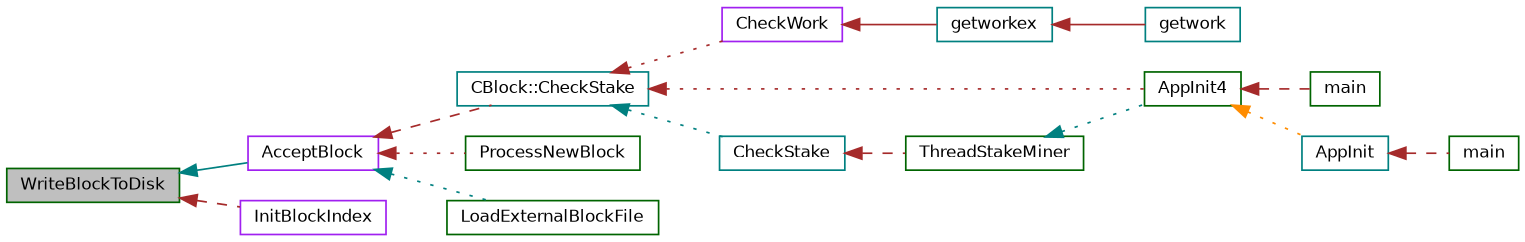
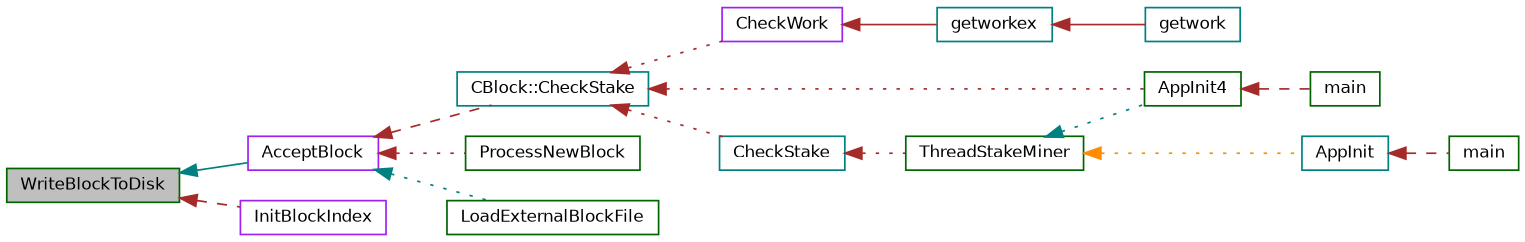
(676, 123) -> (676, 123)
(1277, 124) -> (1201, 153)
(884, 153) -> (884, 153)
